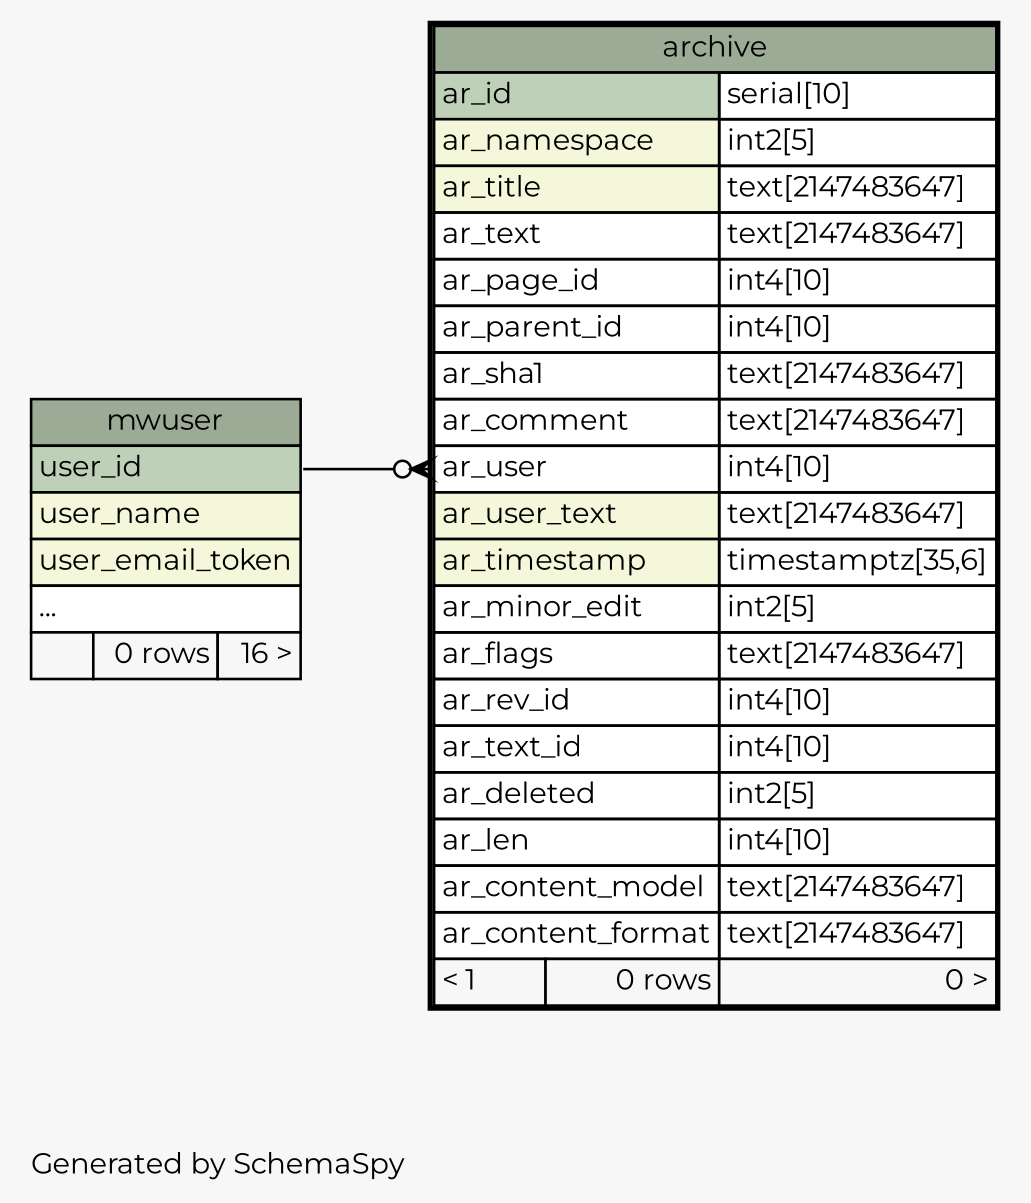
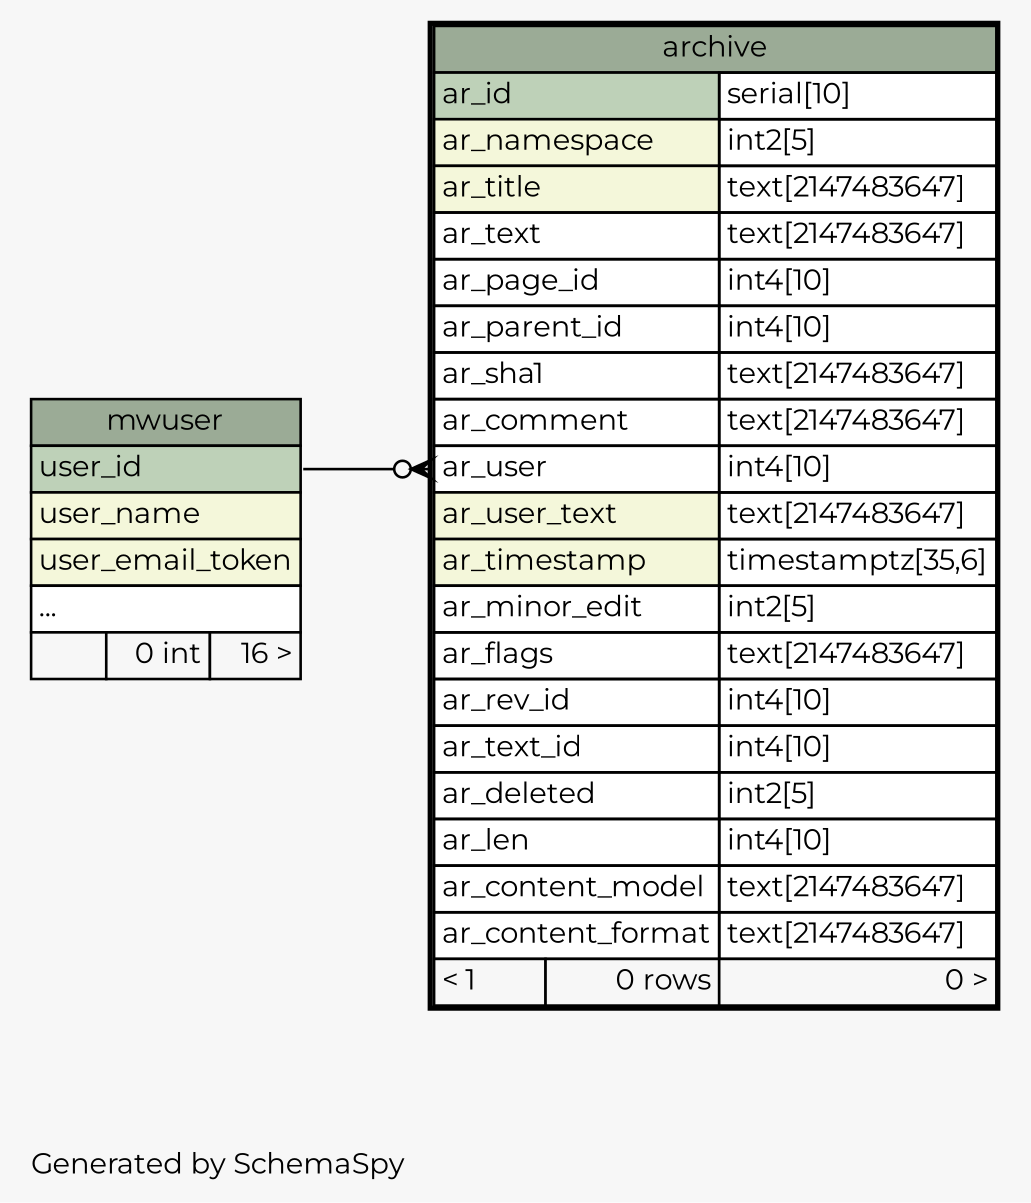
(162, 654) -> (168, 654)
